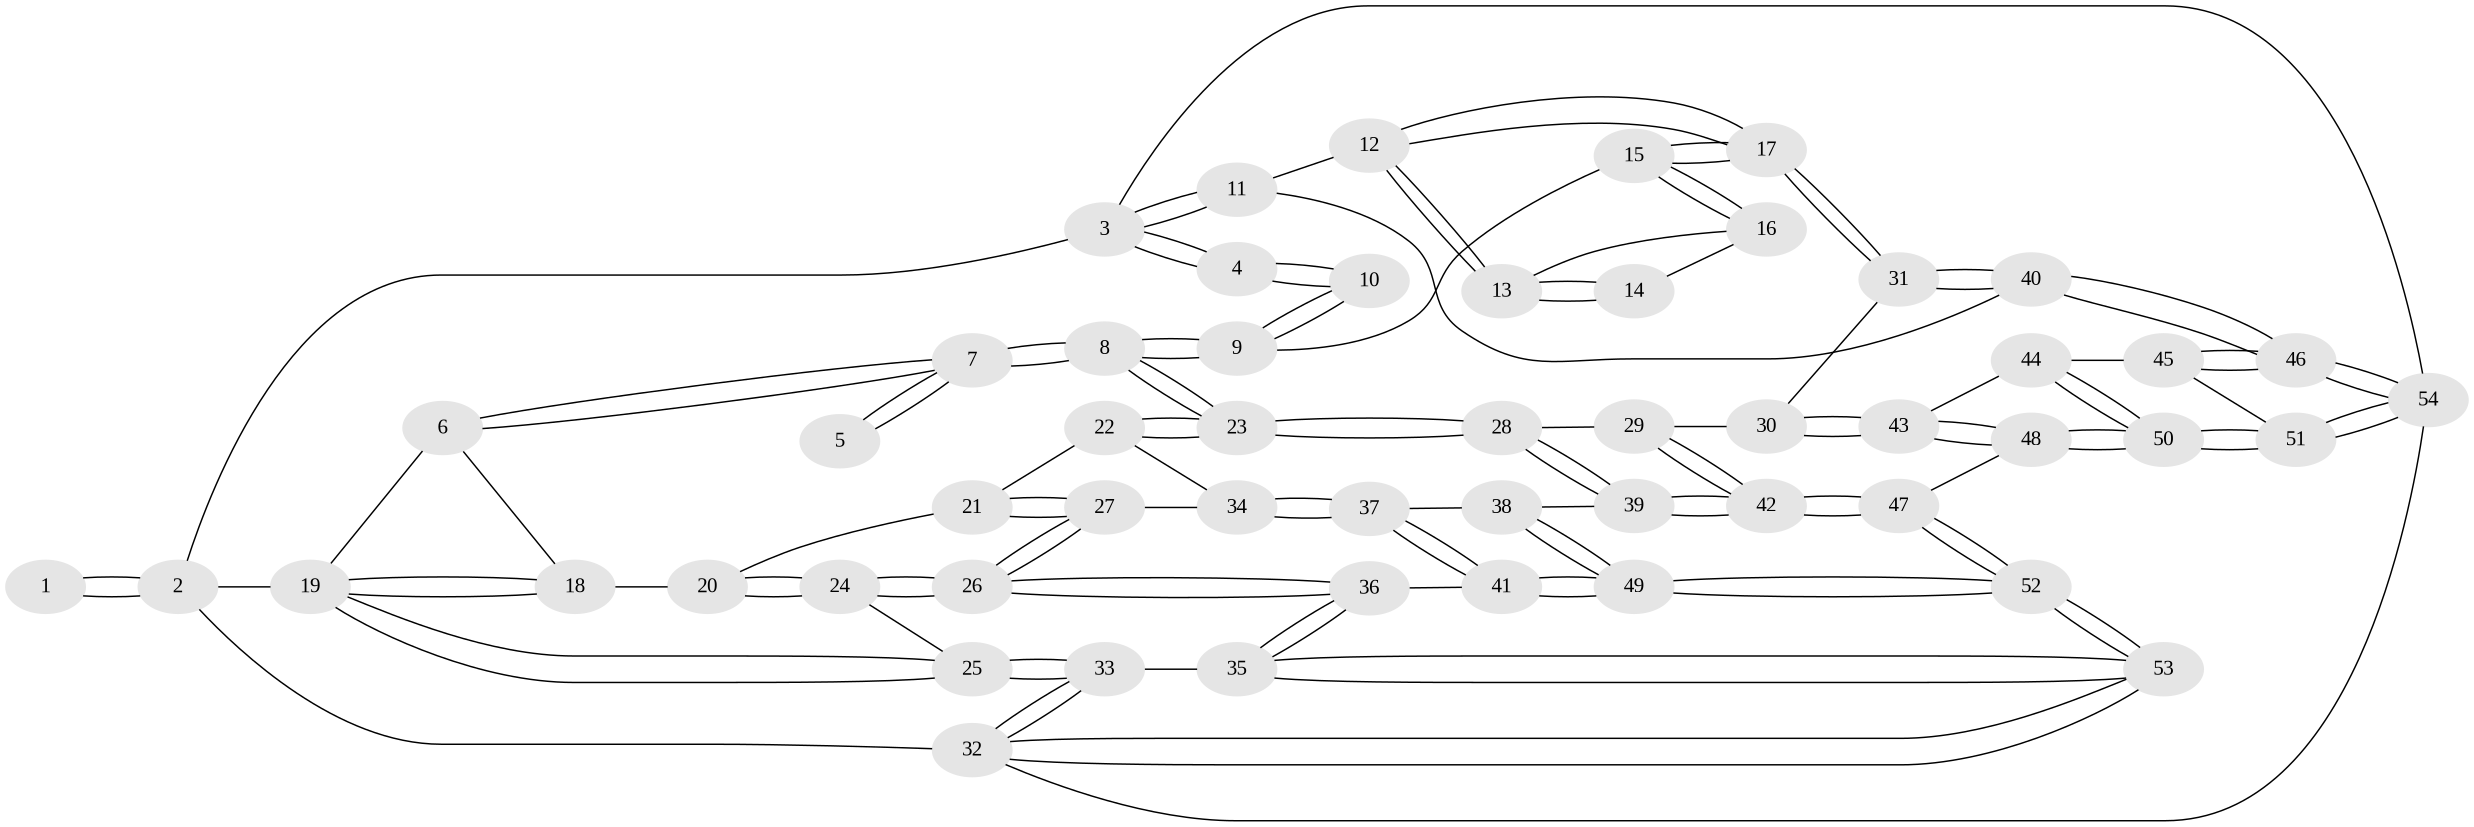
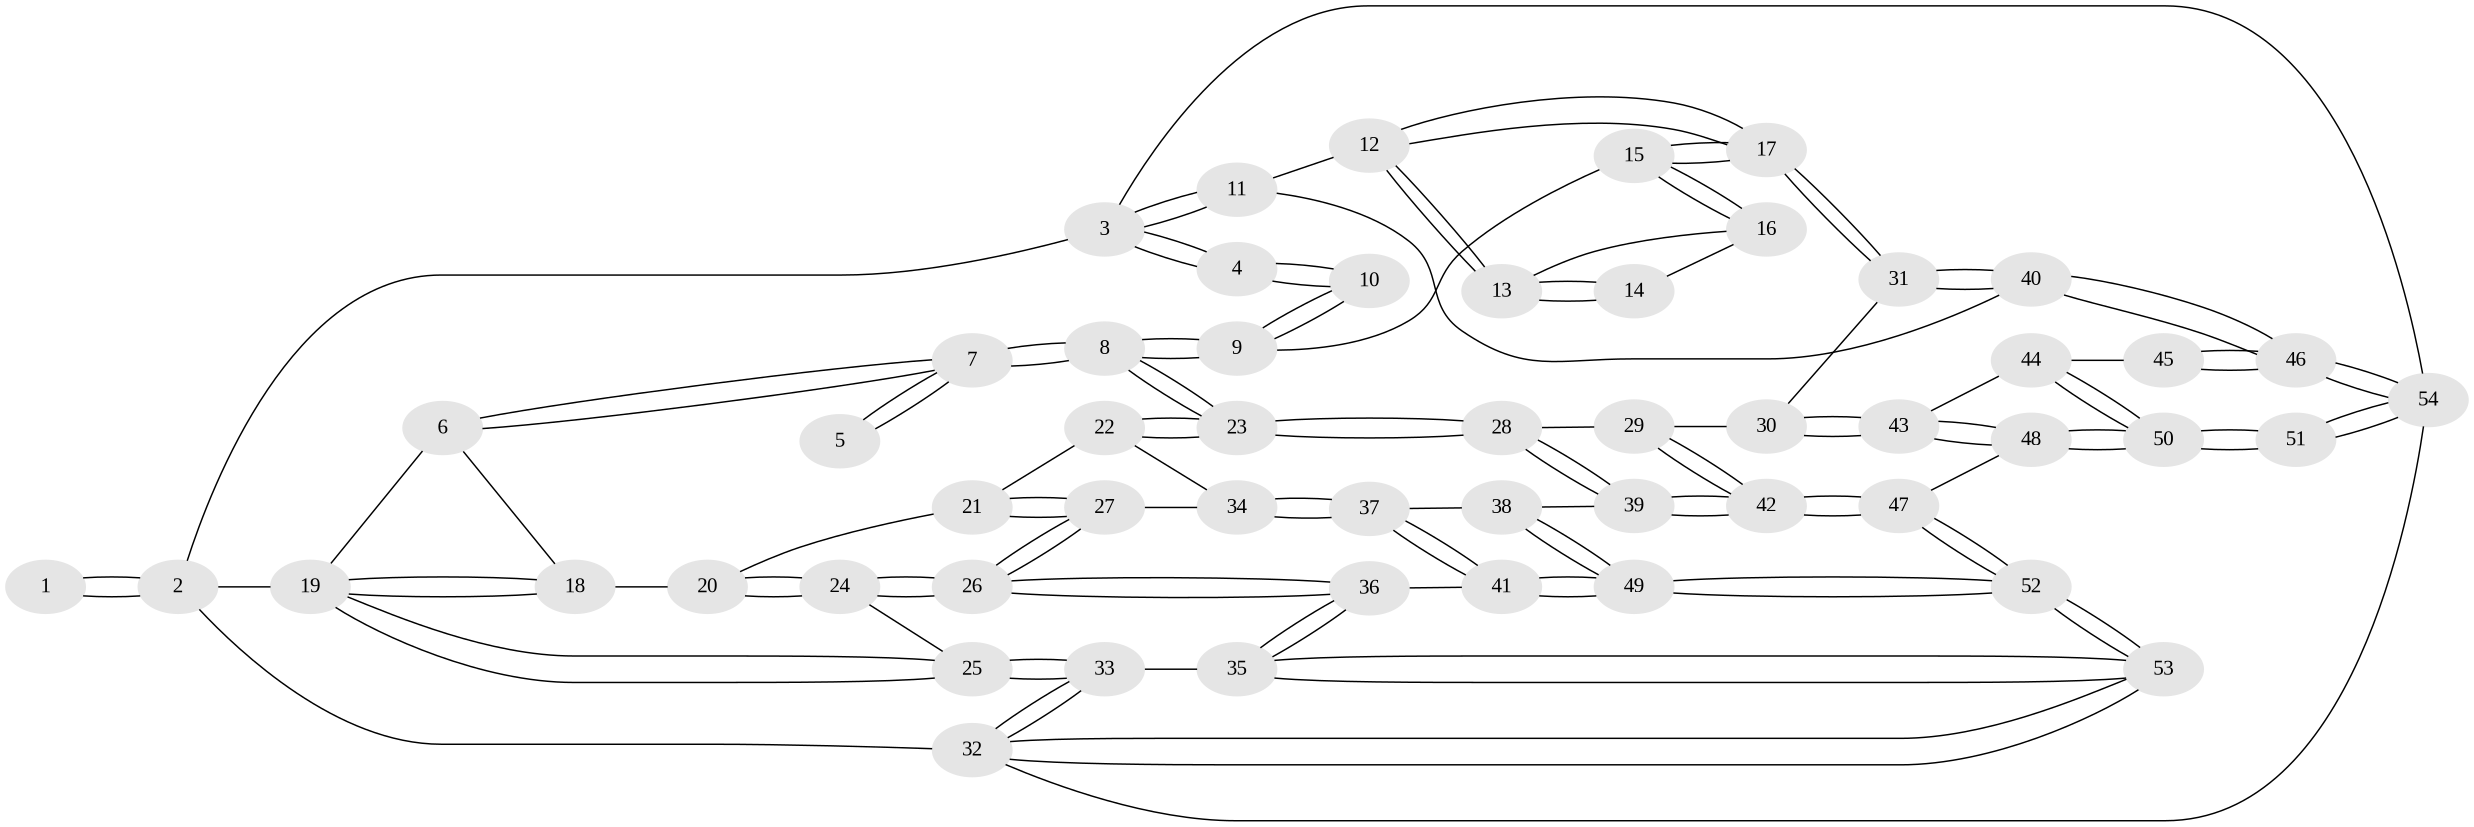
(2230, 400) -> none
